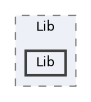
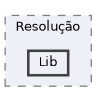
(46, 28) -> (48, 28)
